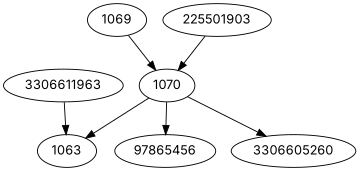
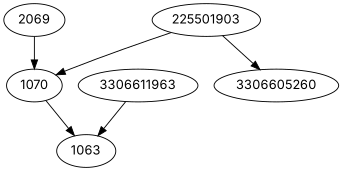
(117, 20) -> (34, 20)
(223, 114) -> (238, 50)
(165, 151) -> none
